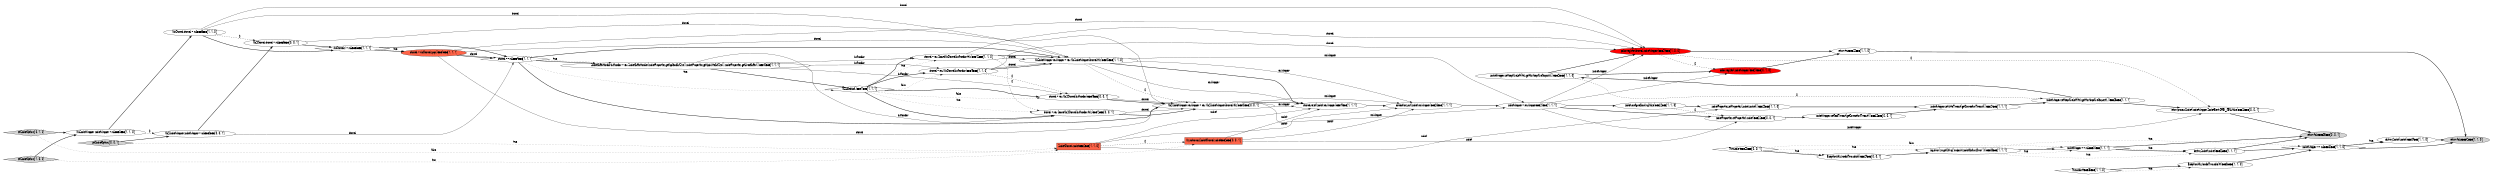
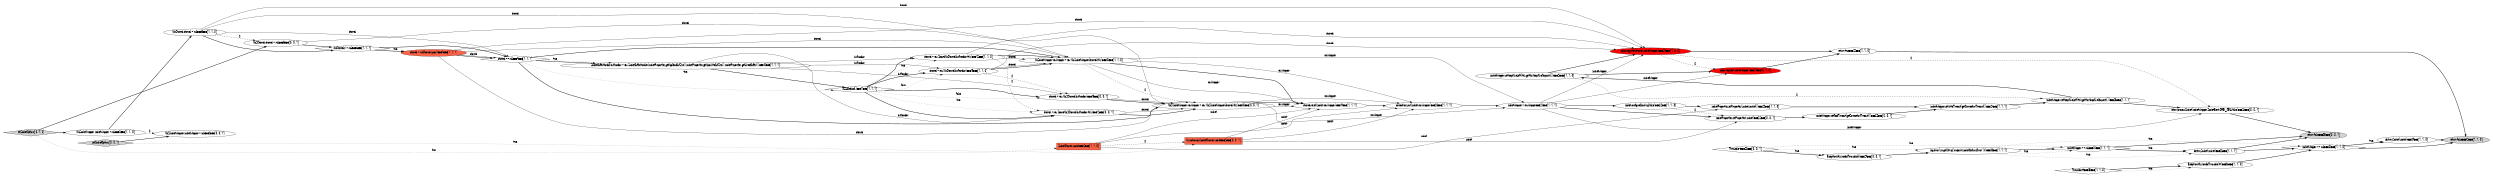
(235, 89) -> (151, 89)
(390, 135) -> (367, 36)
(1911, 144) -> (1911, 144)
(434, 151) -> (434, 151)
(31, 159) -> none
